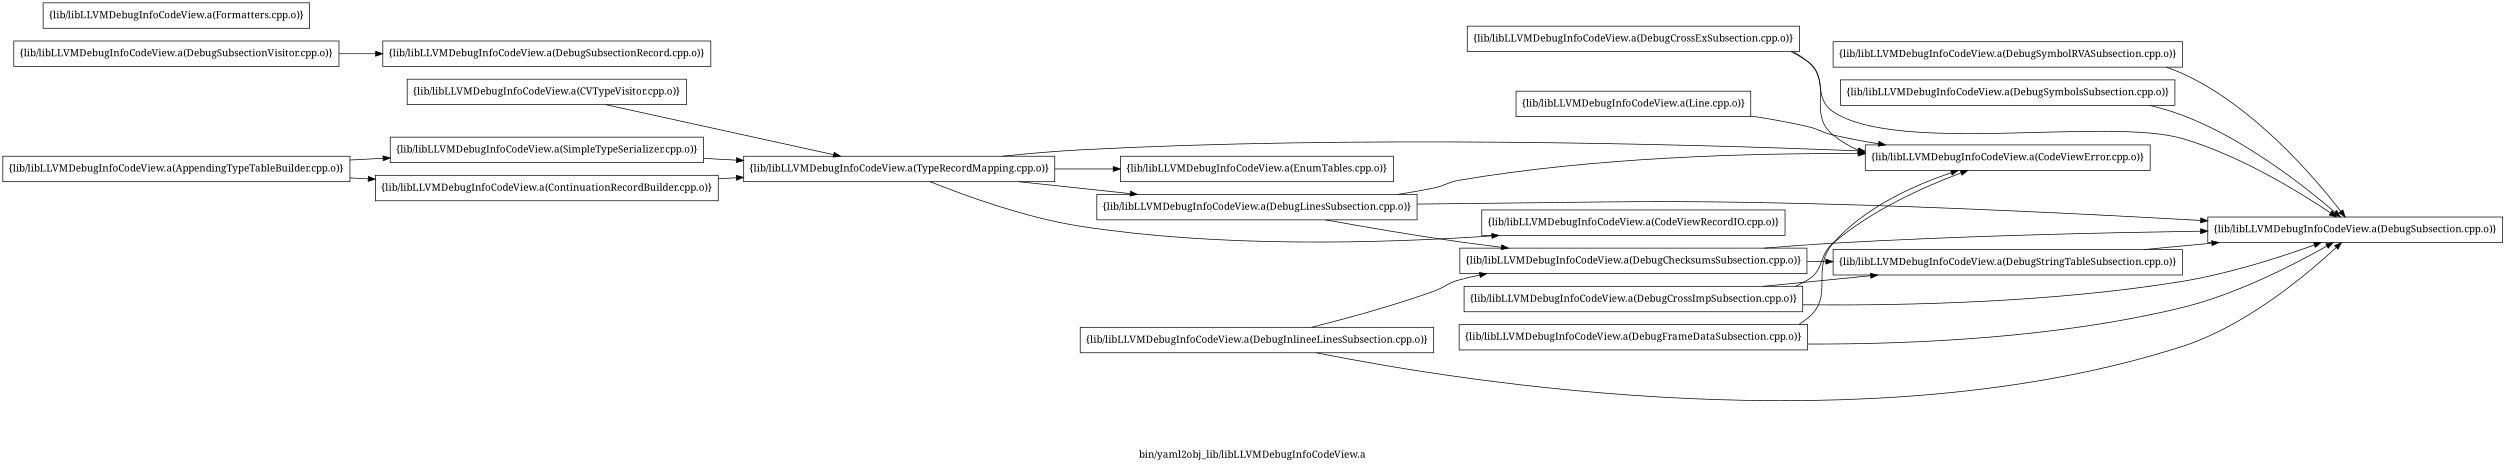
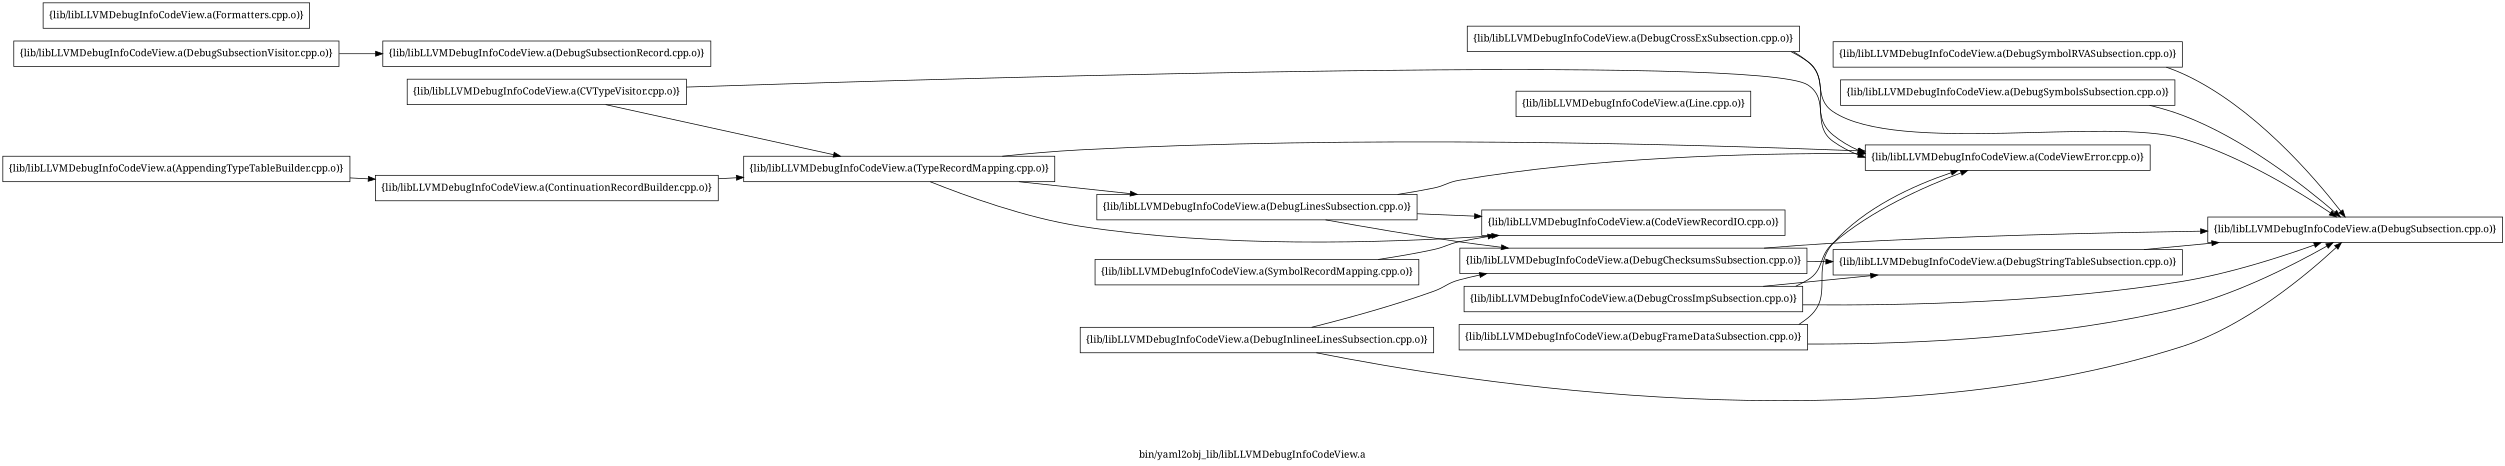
(1815, 129) -> (1294, 72)
(547, 150) -> none
(1257, 169) -> none
(1809, 204) -> (1446, 215)
none -> (1257, 272)
